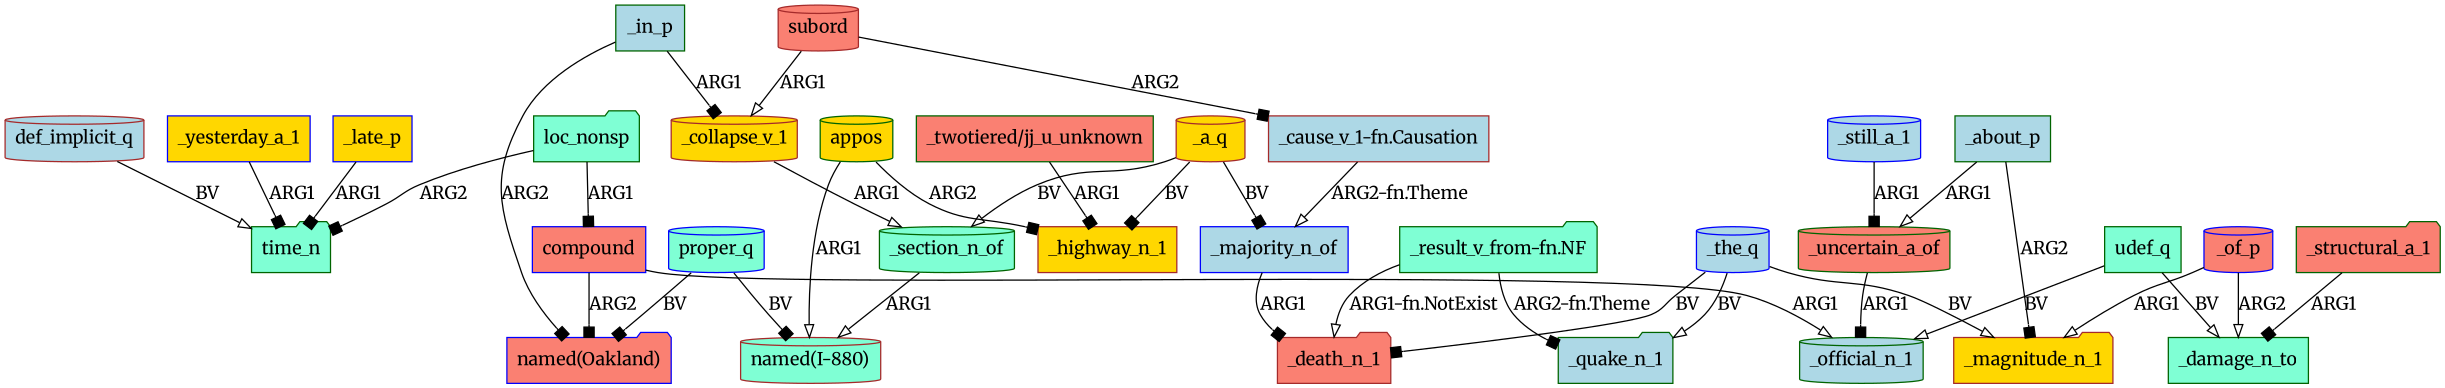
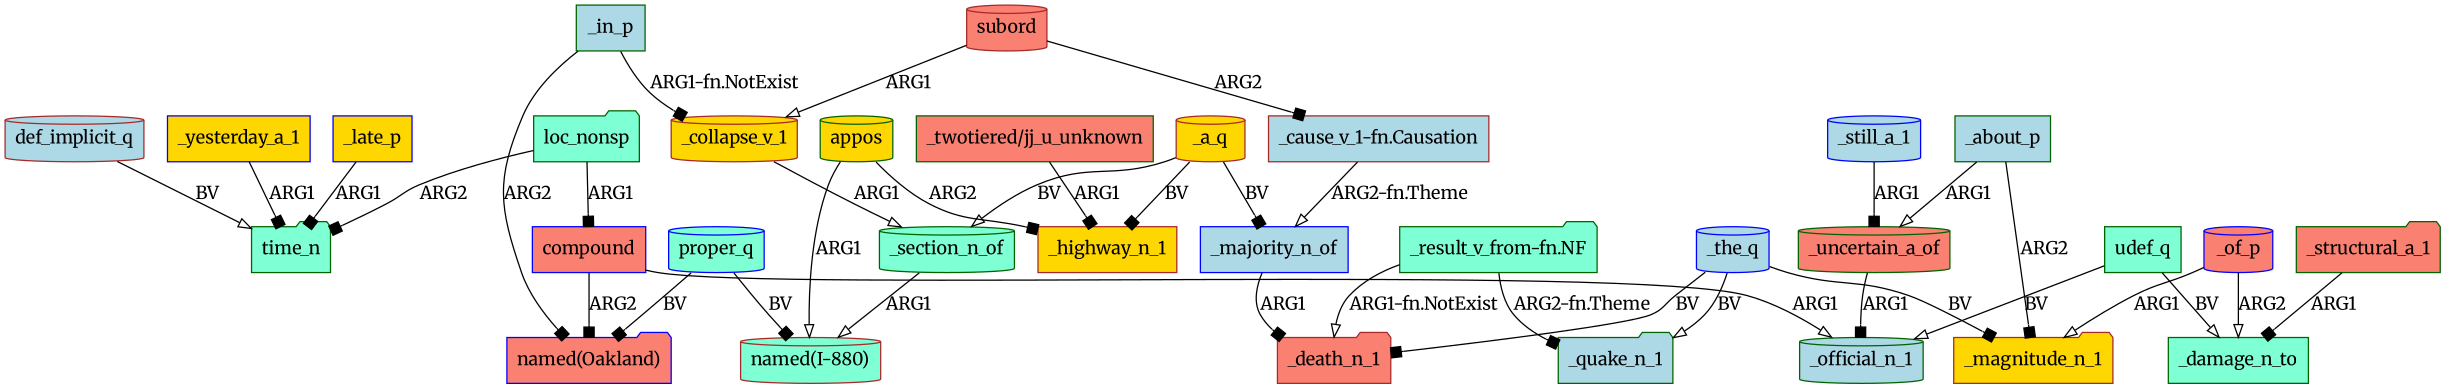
(719, 83) -> (725, 83)
(1879, 288) -> (1879, 288)
